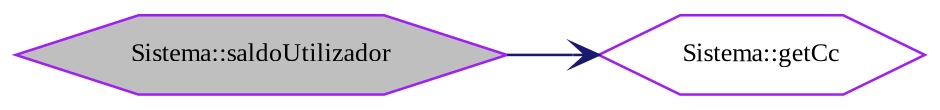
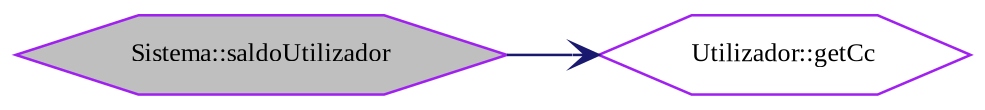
(762, 55) -> (785, 55)
